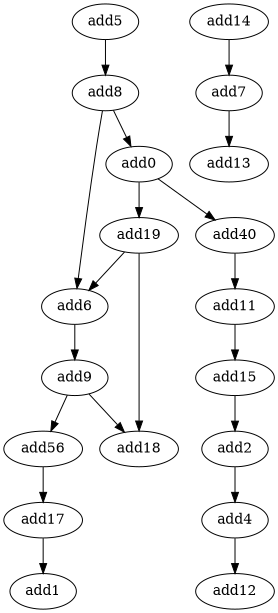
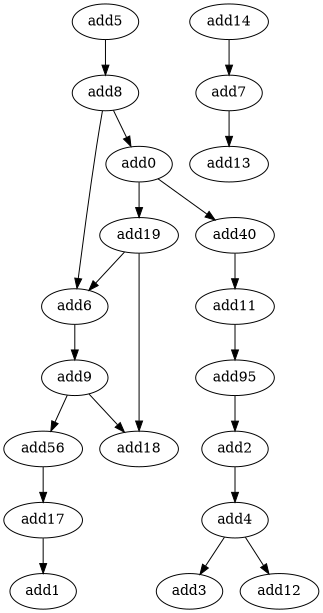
(235, 378) -> (235, 378)
none -> (190, 591)
